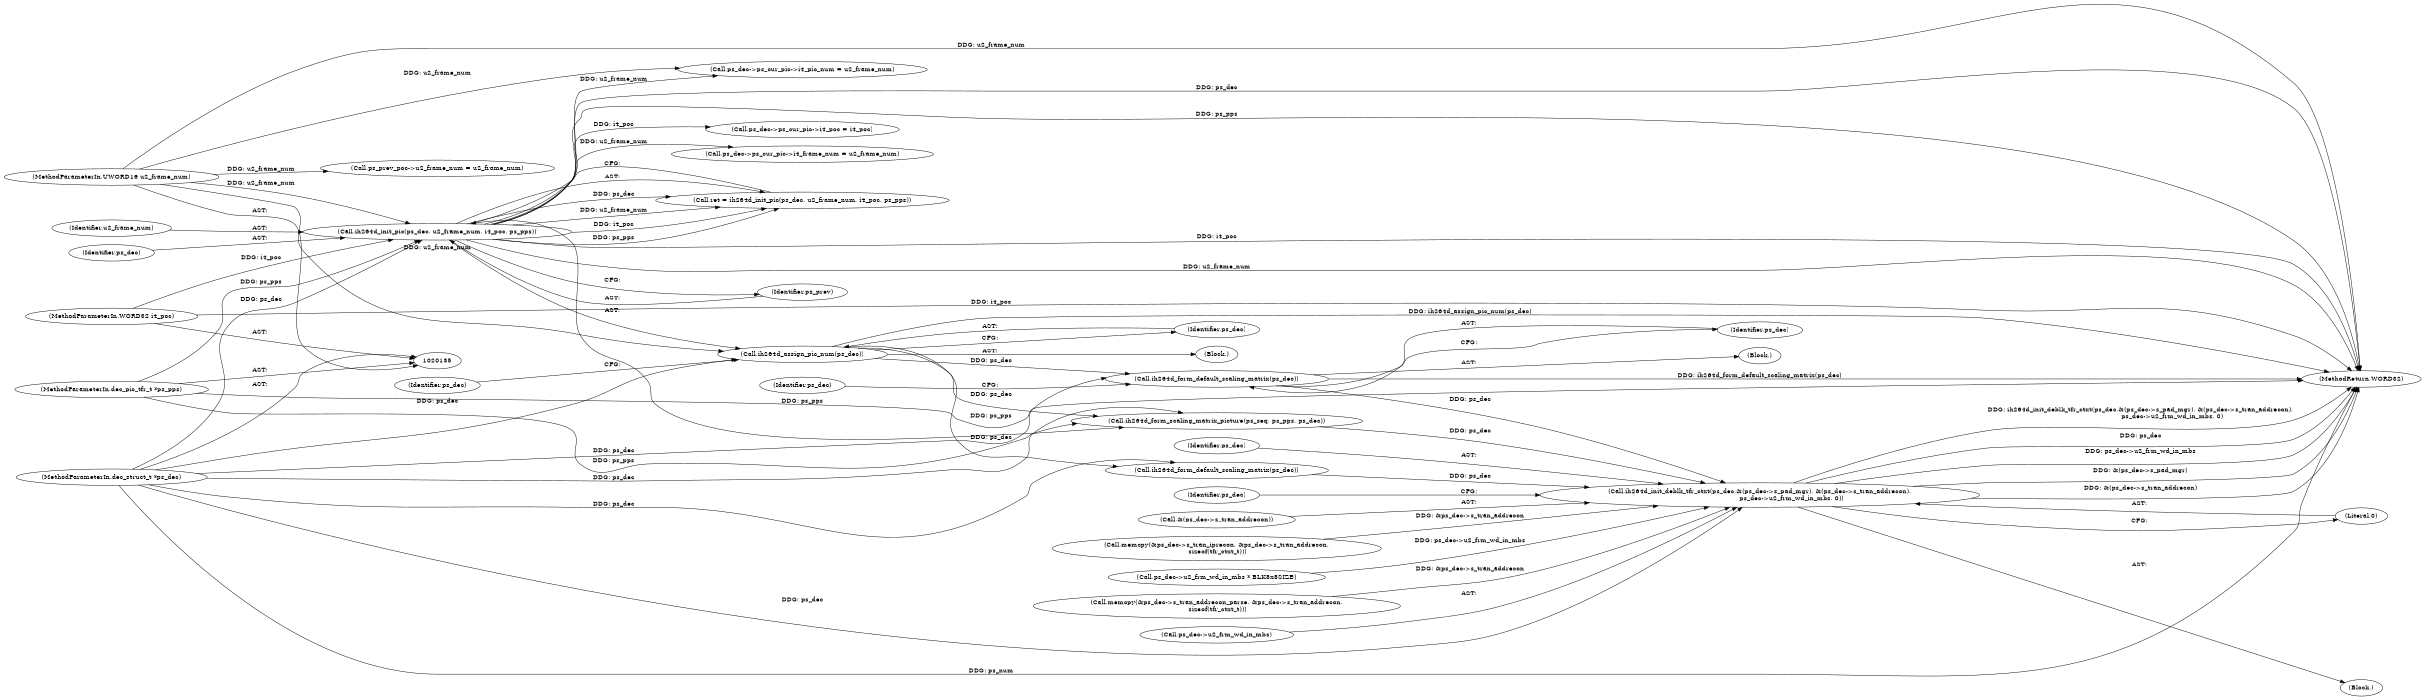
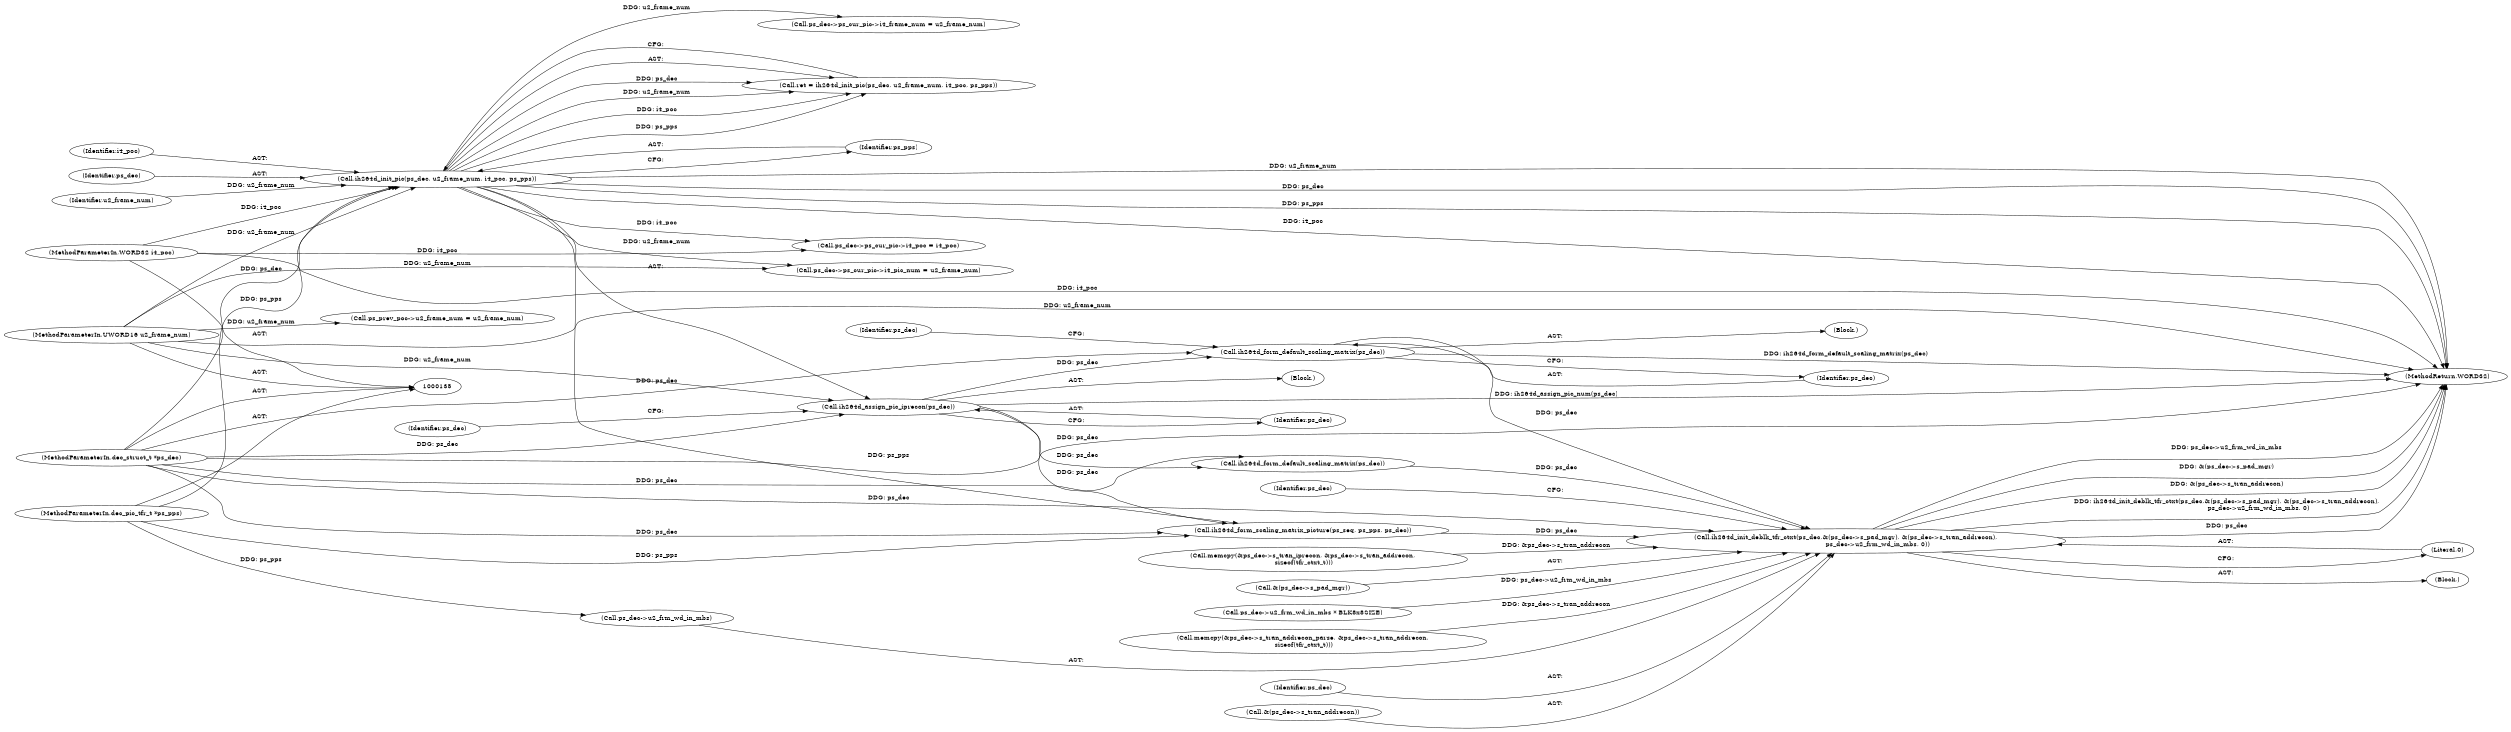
none -> (112, 151)
(261, 228) -> (261, 185)
none -> (500, 254)
(802, 292) -> (889, 148)
(802, 354) -> (889, 407)
(437, 361) -> (437, 387)
(1242, 398) -> (349, 589)
none -> (1303, 588)
(991, 671) -> (1077, 438)
